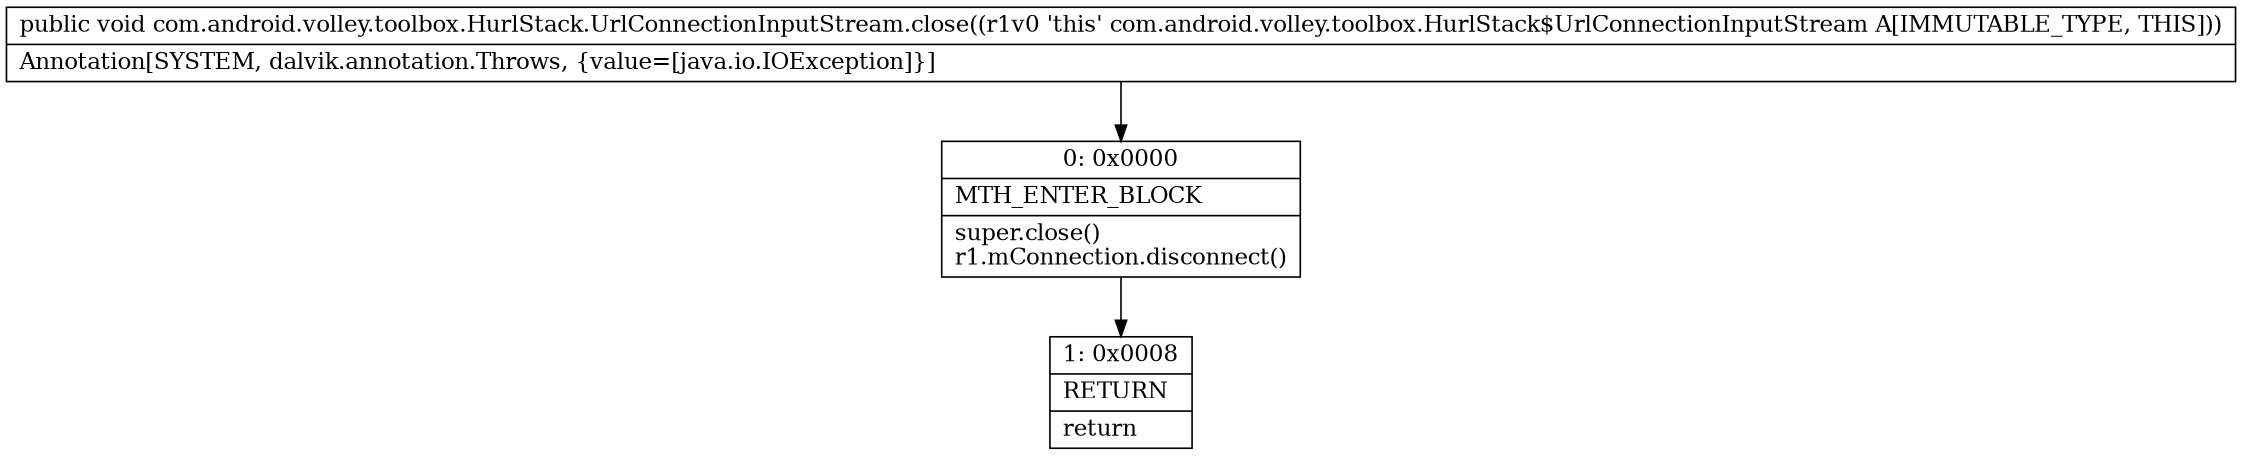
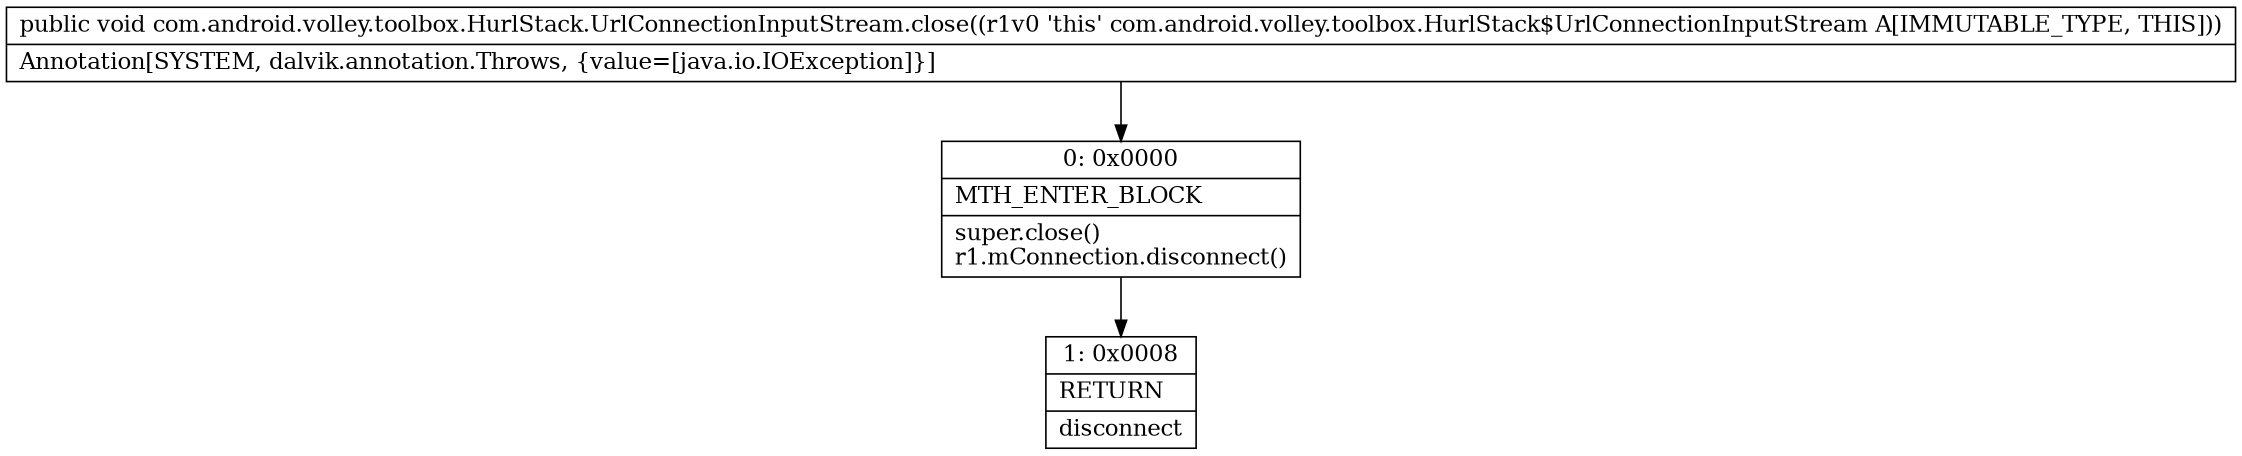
(1100, 429) -> (1121, 429)
